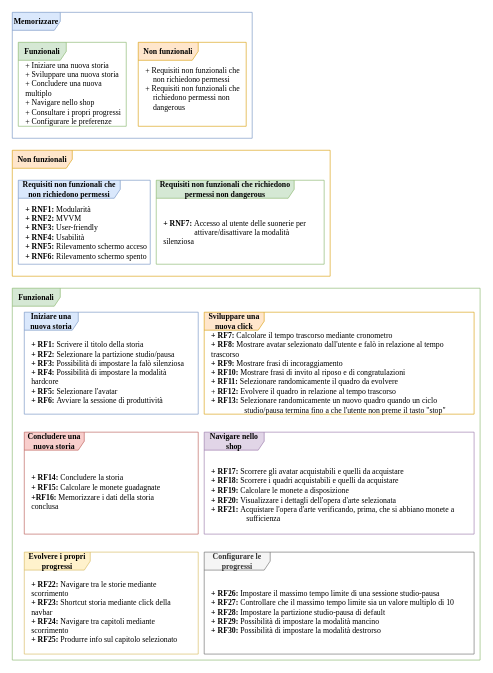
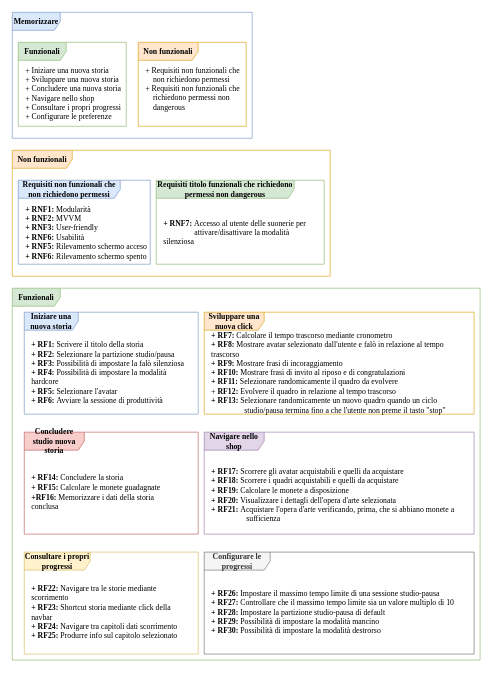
(76, 93) -> (76, 93)
(225, 189) -> (225, 189)
(88, 233) -> (88, 233)
(54, 441) -> (54, 441)
(57, 561) -> (57, 561)
(112, 612) -> (112, 612)
